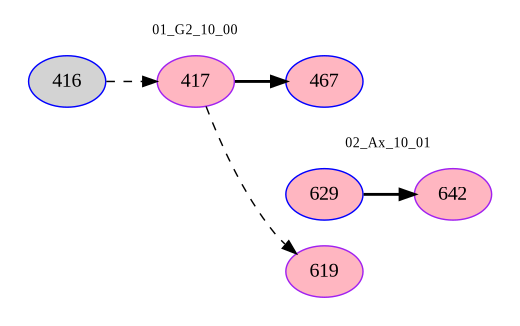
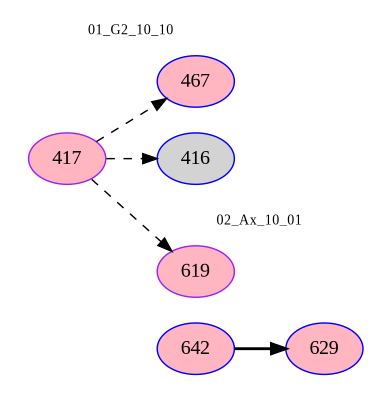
(196, 31) -> (131, 31)
(124, 81) -> (124, 159)
(253, 81) -> (125, 124)
(382, 194) -> (253, 349)
(453, 194) -> (196, 349)
